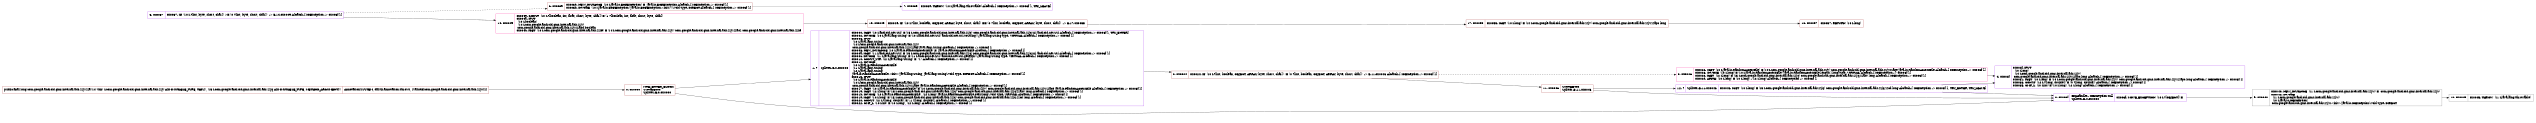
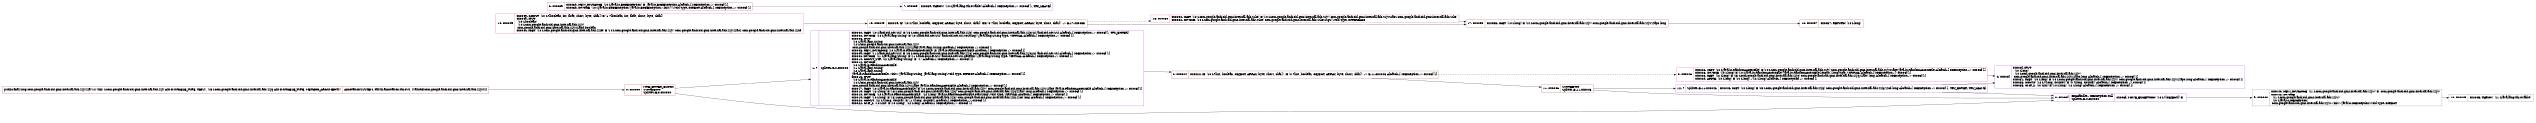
(246, 15) -> none
none -> (1305, 19)
